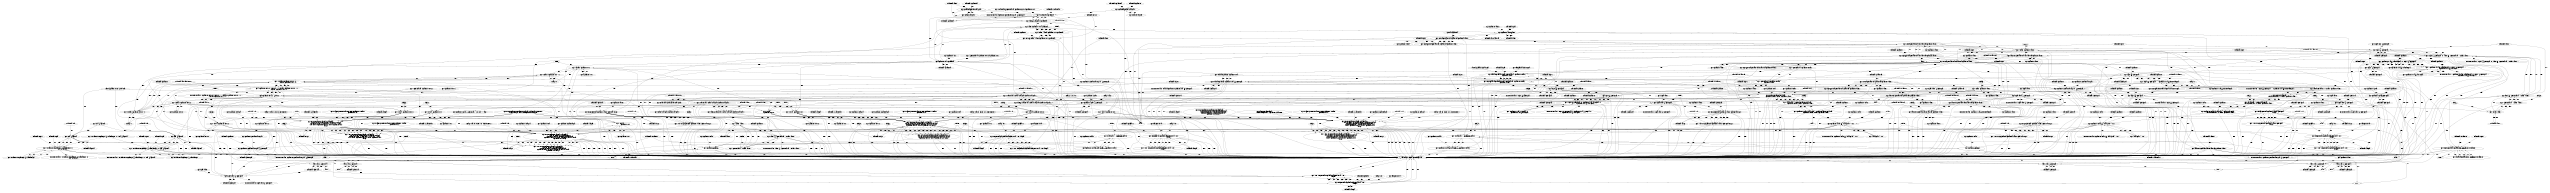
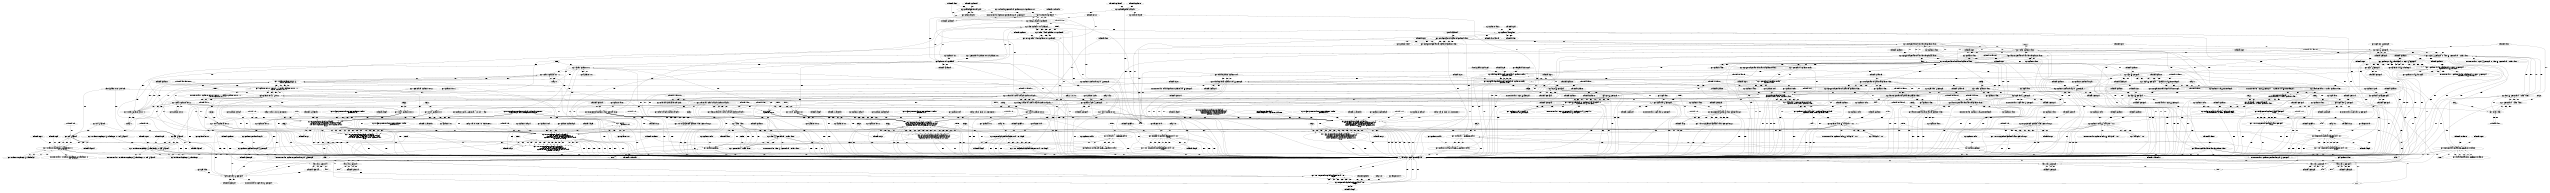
(1129, 13) -> (1365, 17)
(1804, 96) -> none
